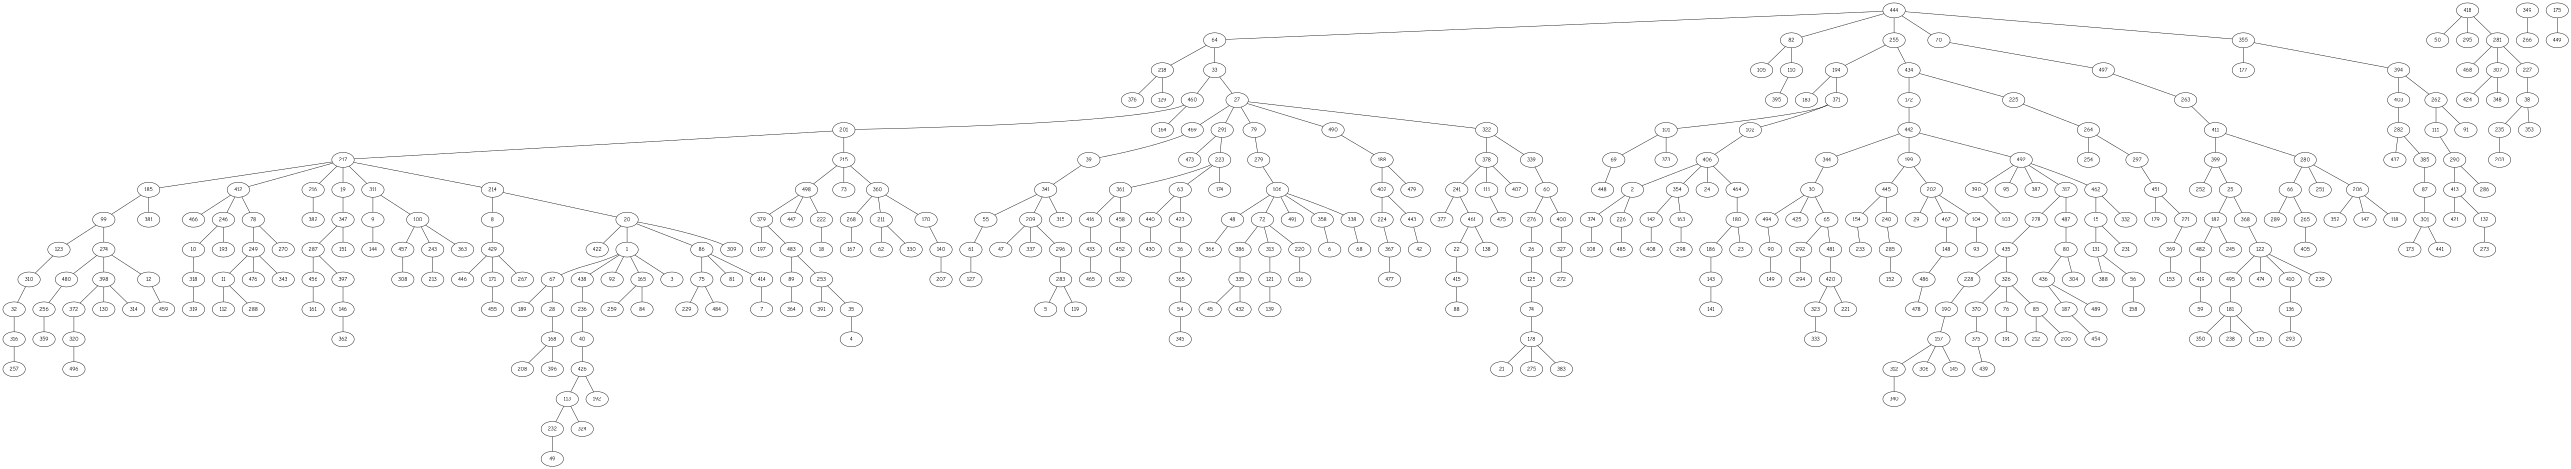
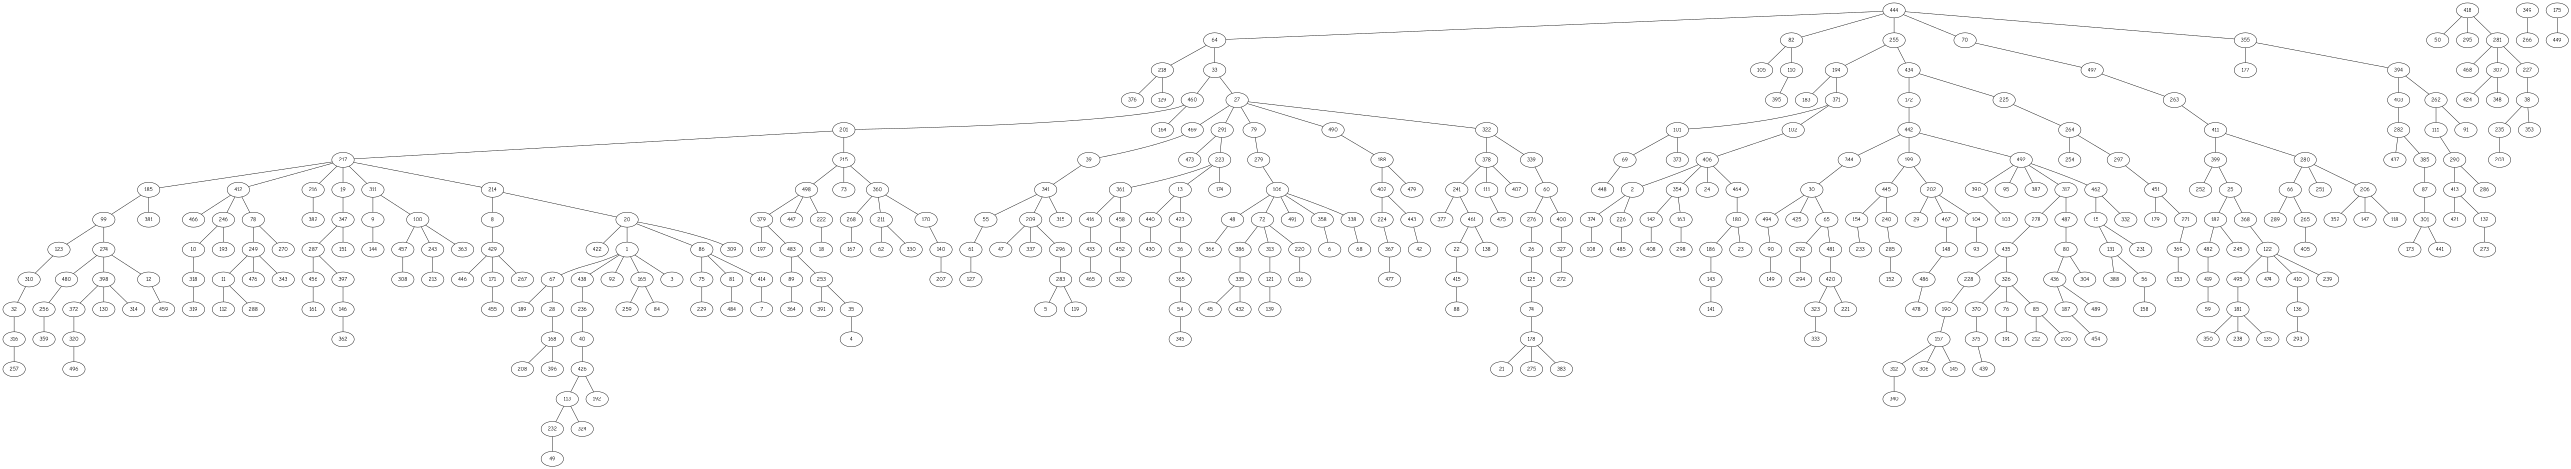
(1180, 190) -> (1180, 190)
(709, 294) -> (732, 294)
